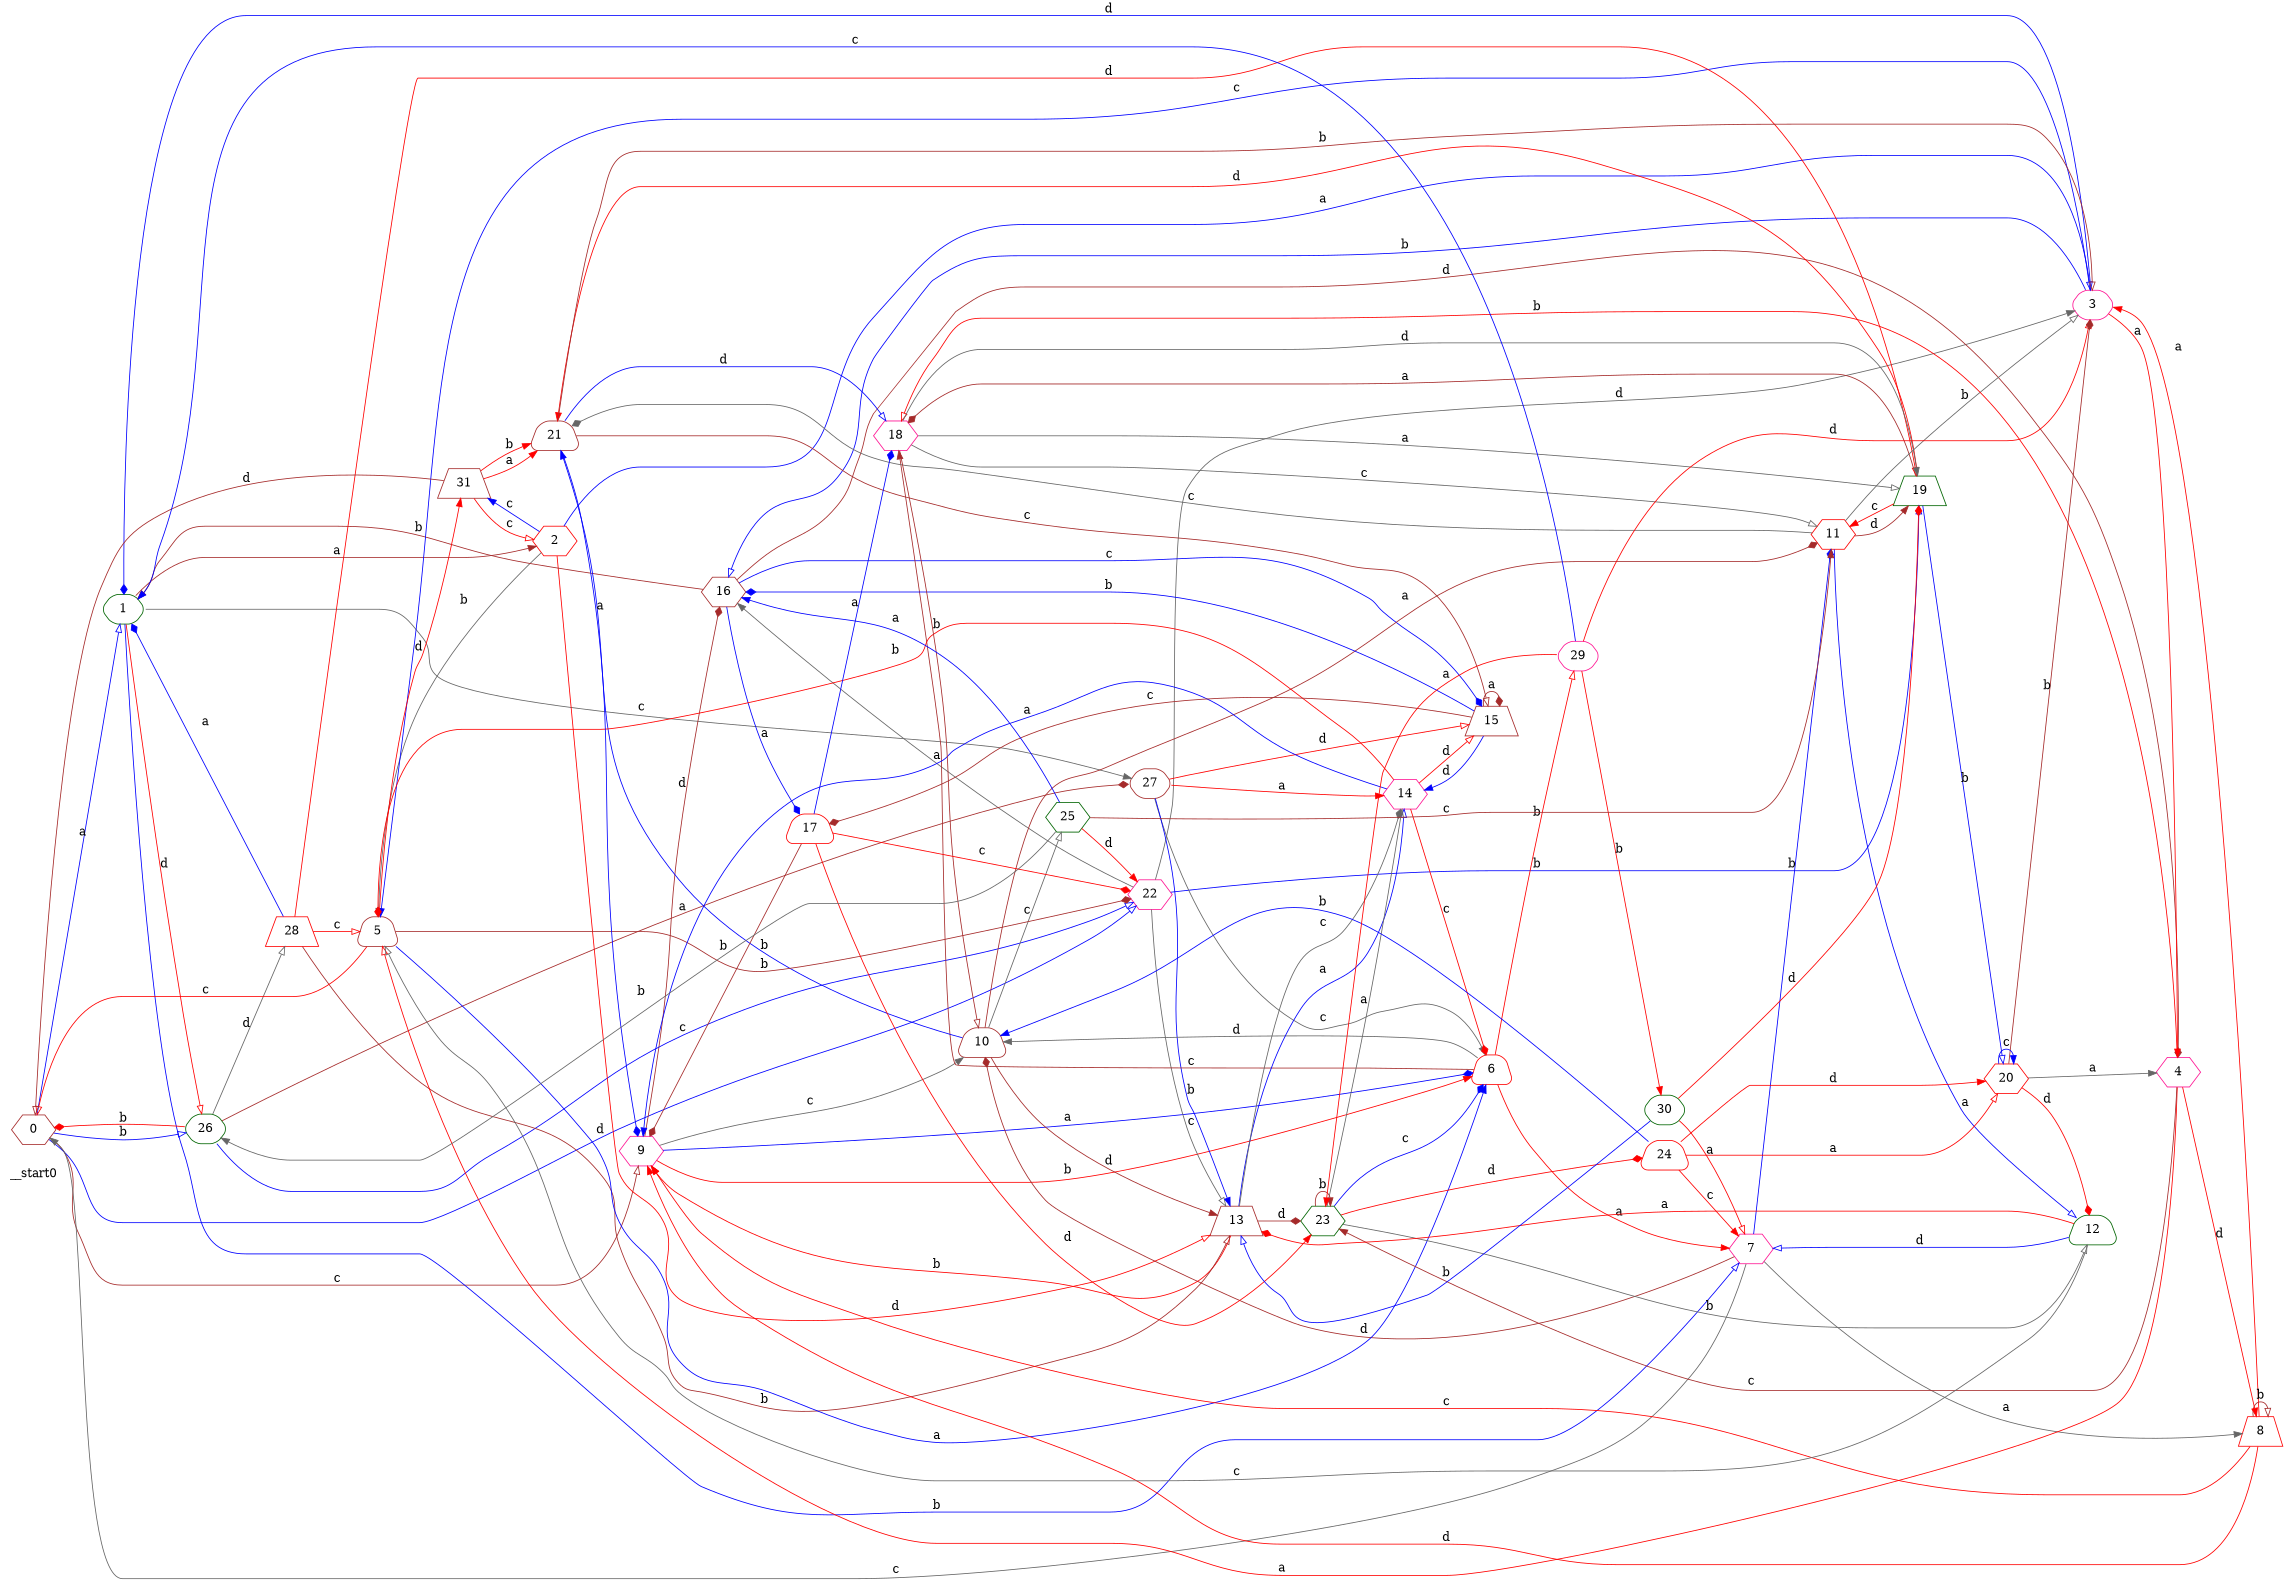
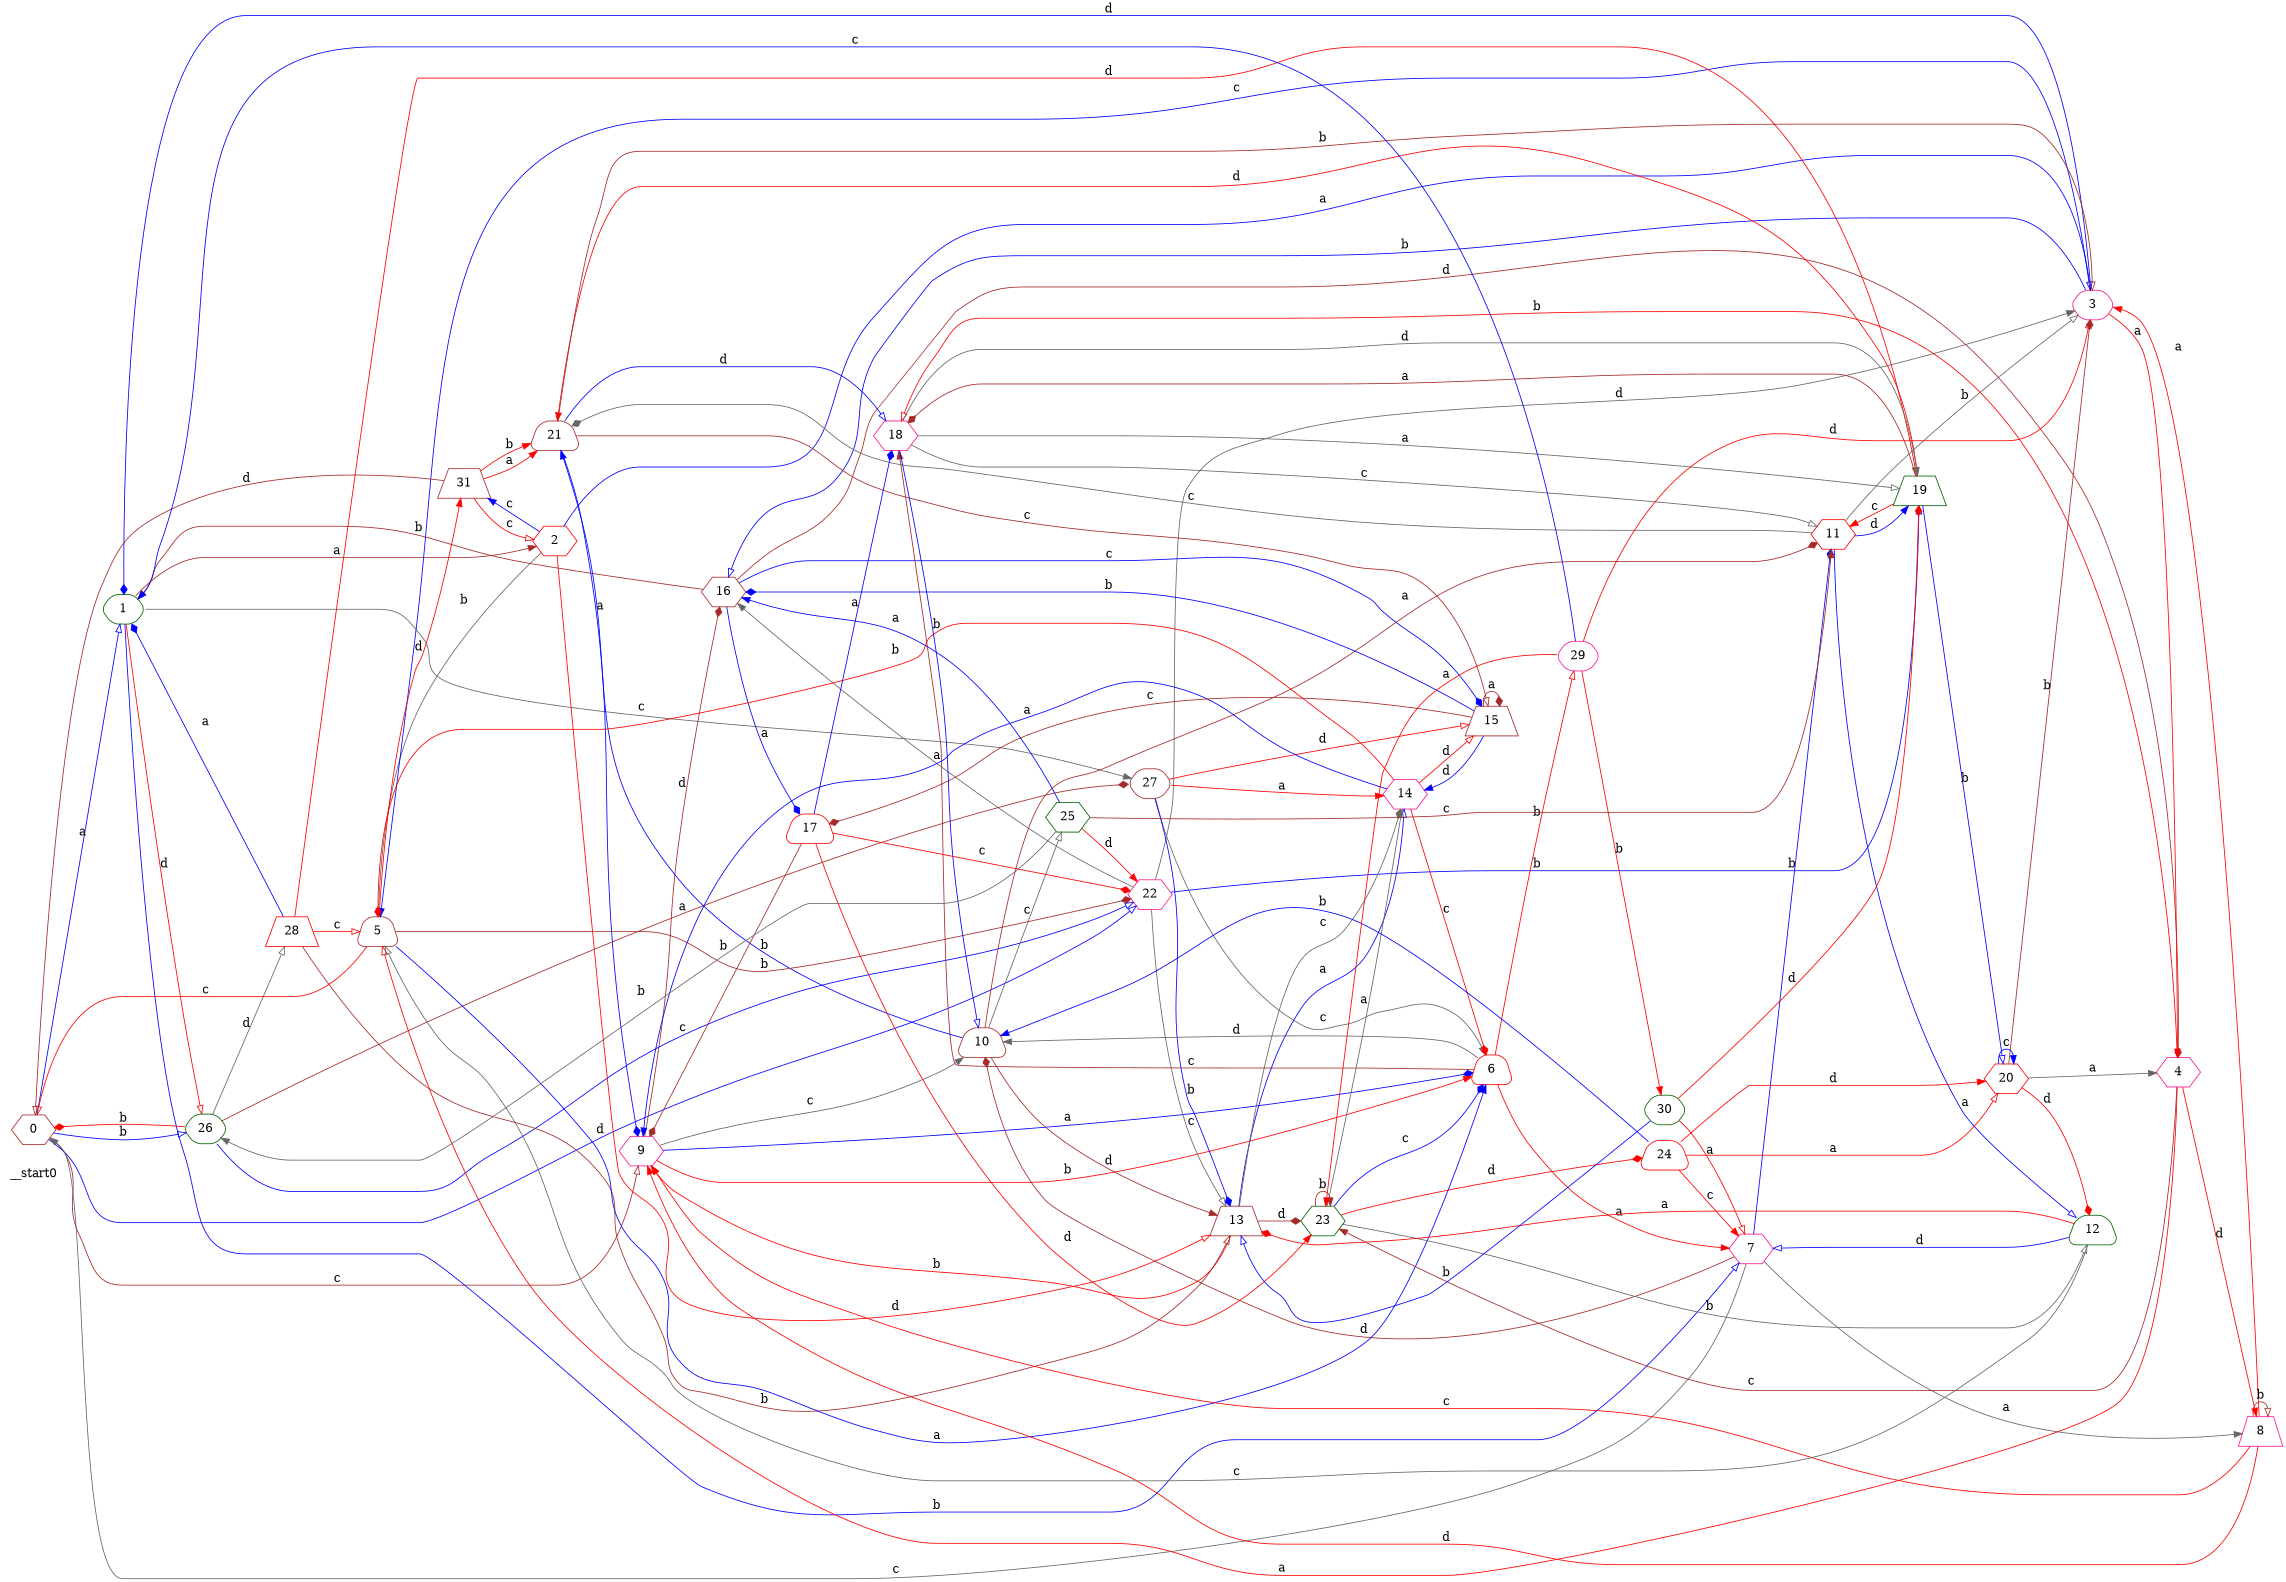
(1881, 530) -> (1881, 530)
(946, 734) -> (946, 734)
(1176, 1001) -> (1176, 1001)
(2261, 1431) -> (2261, 1431)
